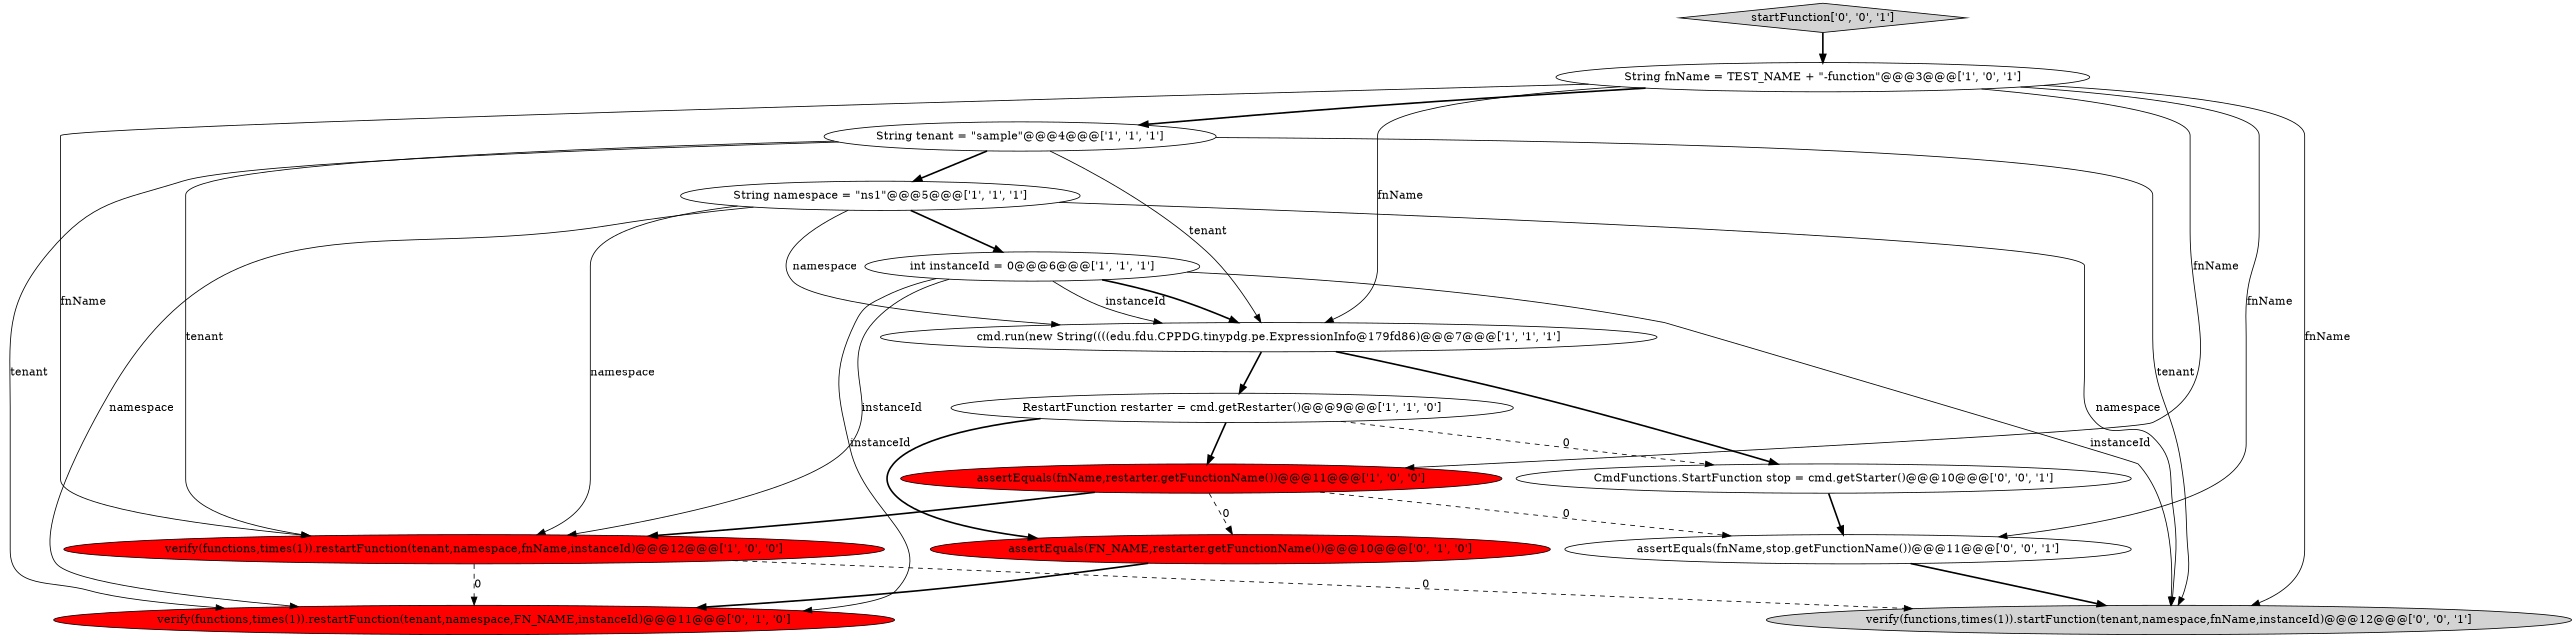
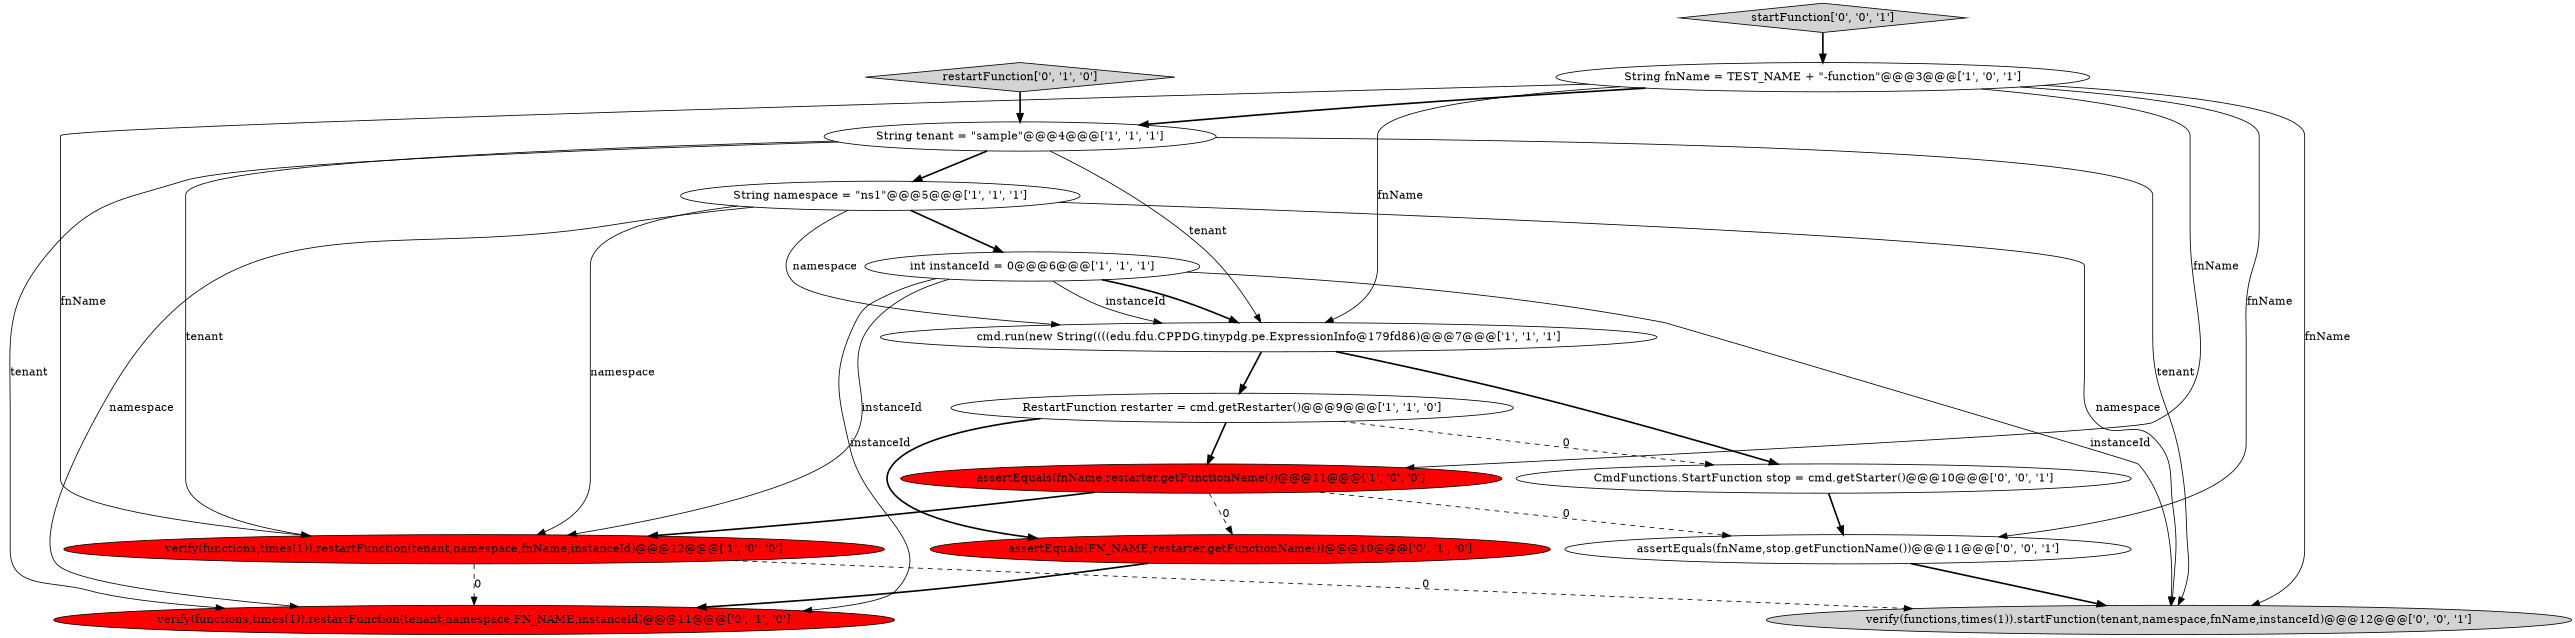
none -> (1020, 77)
